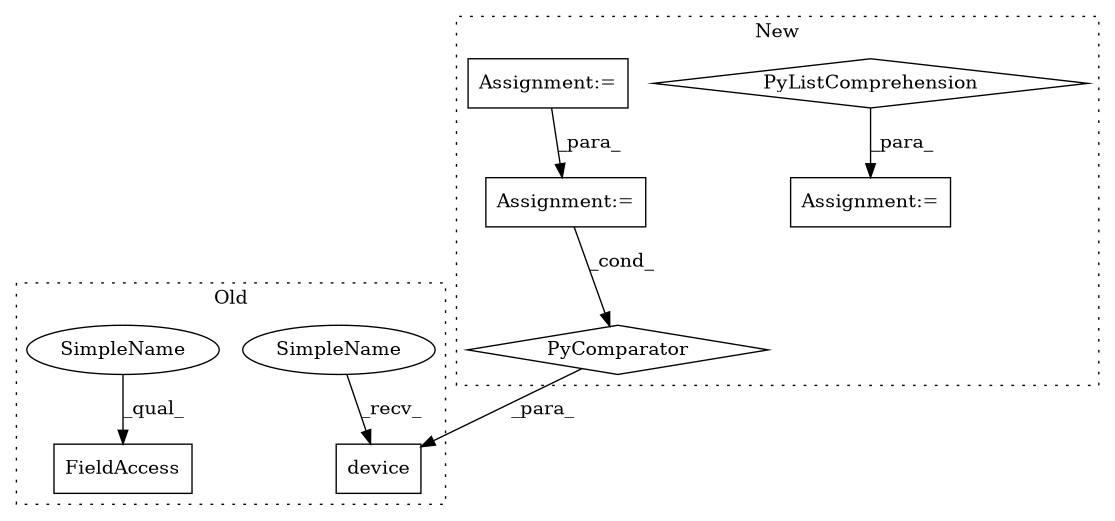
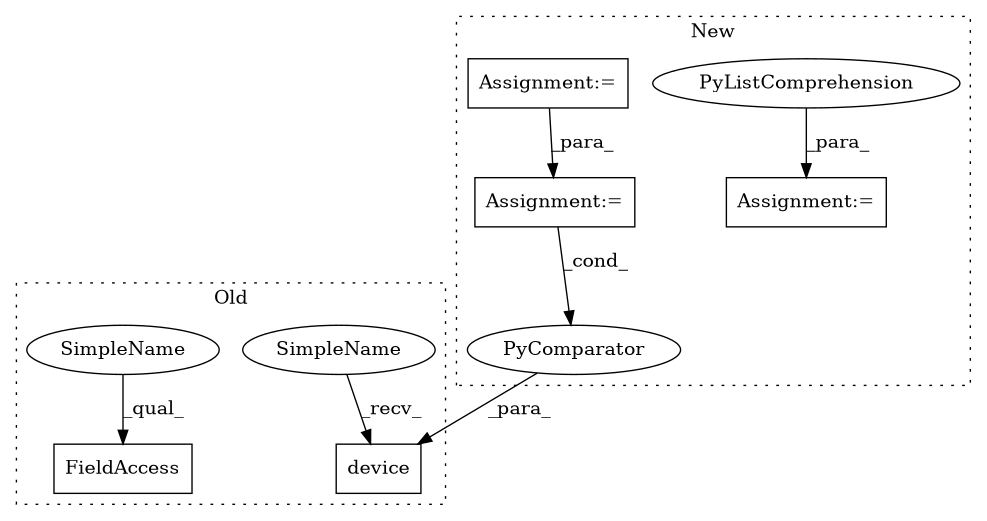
(871, 83) -> (806, 83)
(618, 350) -> (574, 350)
